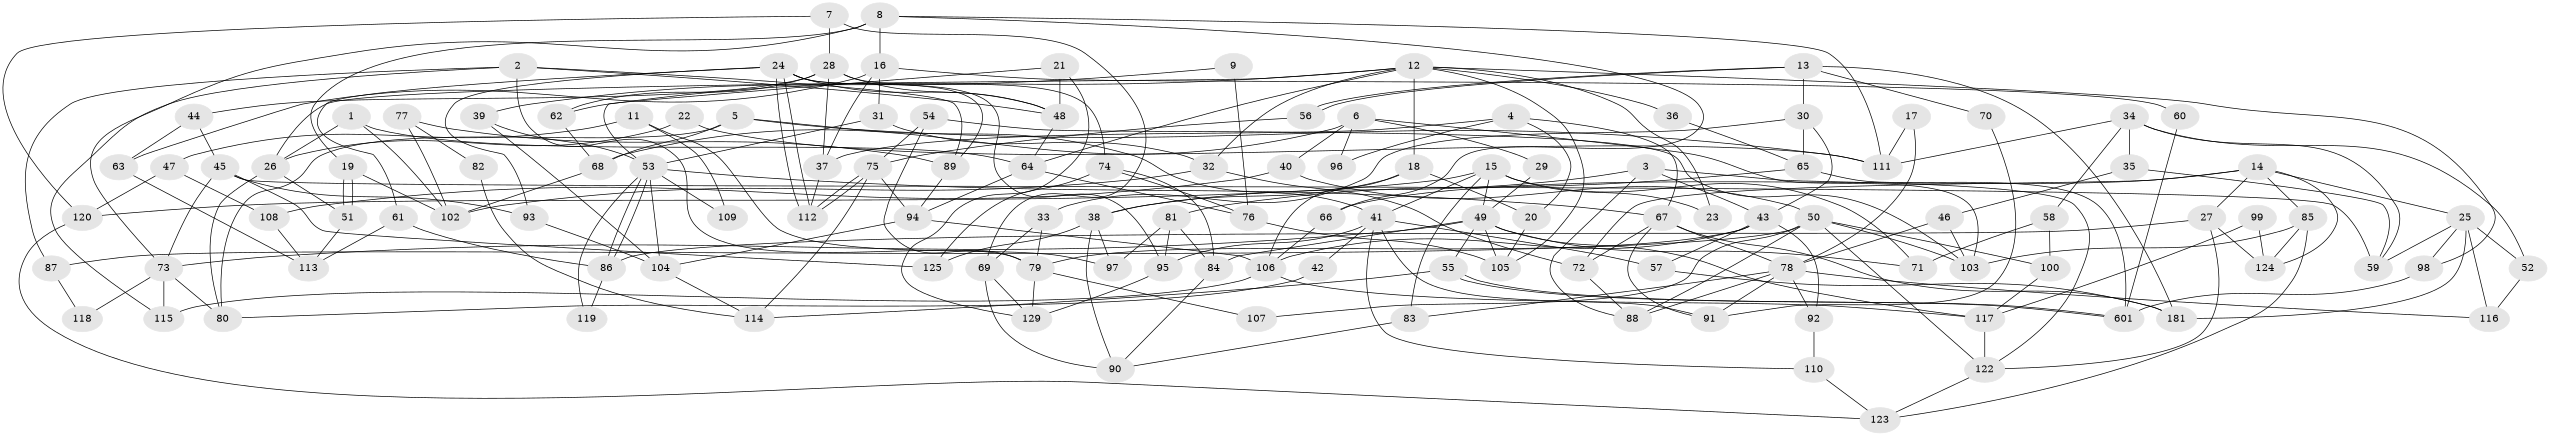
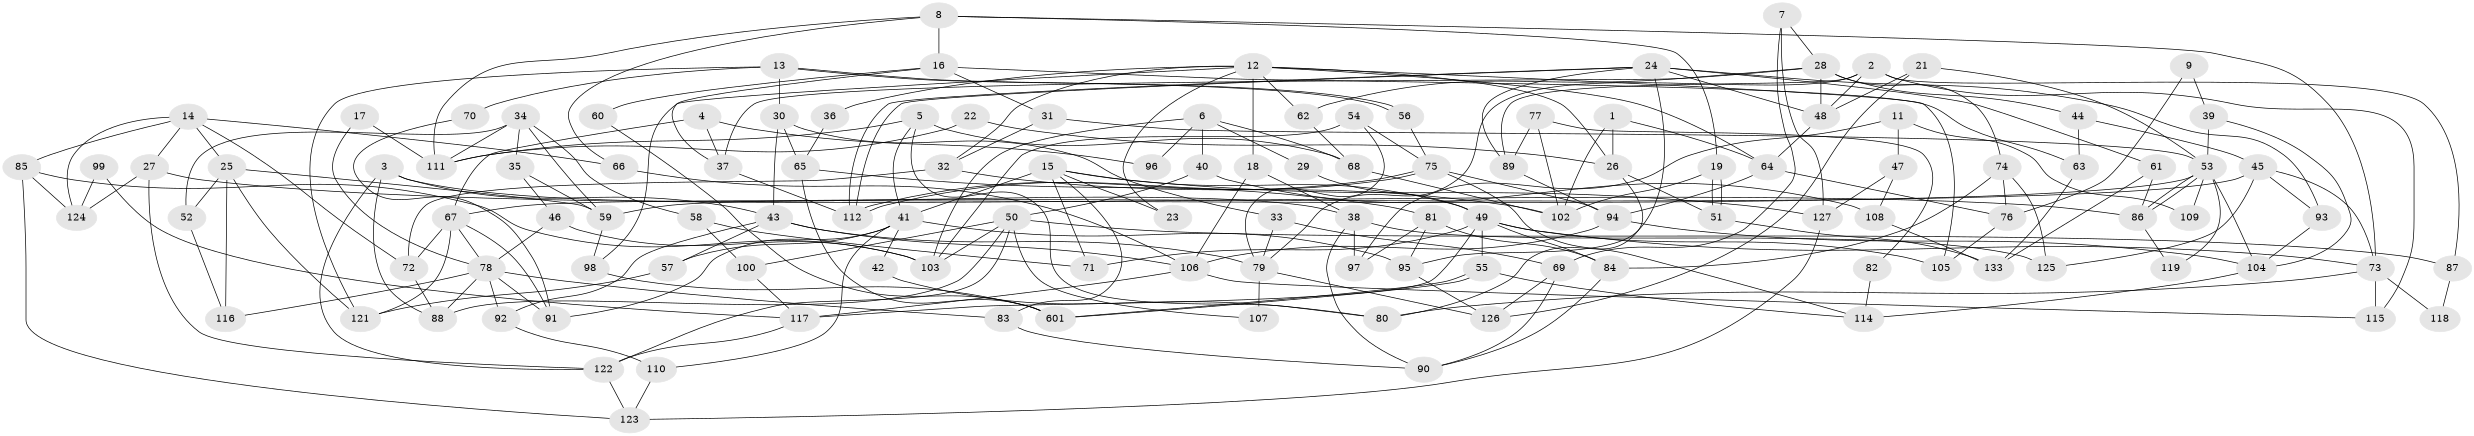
(82, 218) -> (1822, 218)
(1531, 218) -> none
(2445, 243) -> (597, 248)
(309, 268) -> (1994, 268)
(1032, 319) -> (1491, 319)
(2177, 319) -> (361, 319)
